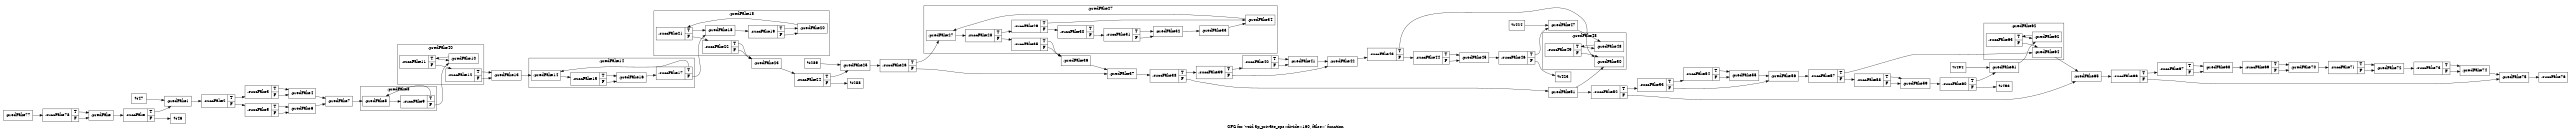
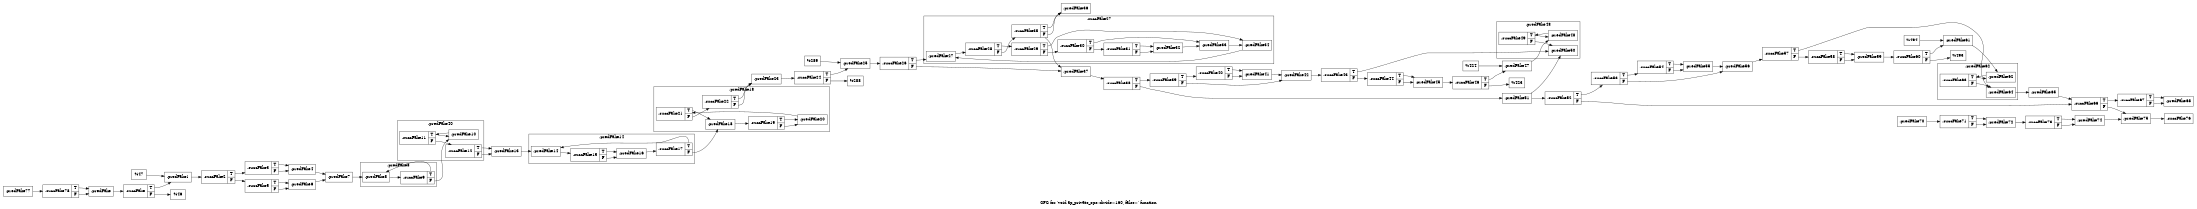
(1101, 9) -> (1099, 19)
none -> (1145, 37)
(1098, 67) -> (1052, 51)
(2261, 68) -> none
(1851, 99) -> (1825, 105)
